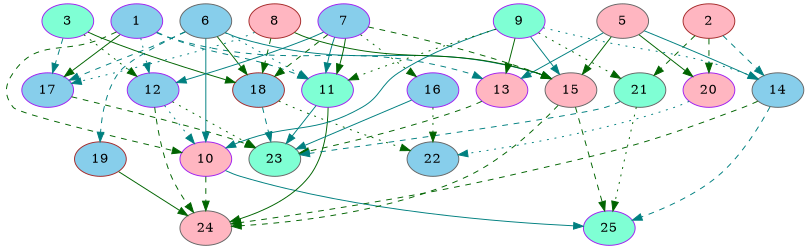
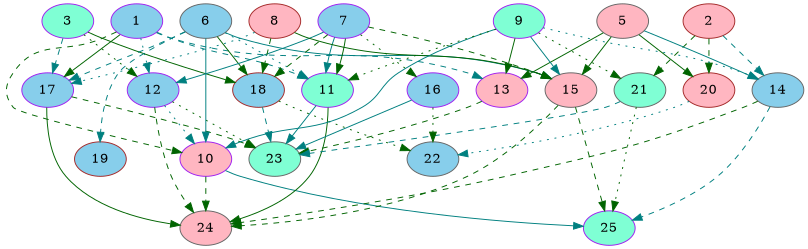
(565, 54) -> (565, 54)
(709, 90) -> (709, 90)
(149, 191) -> (82, 191)
